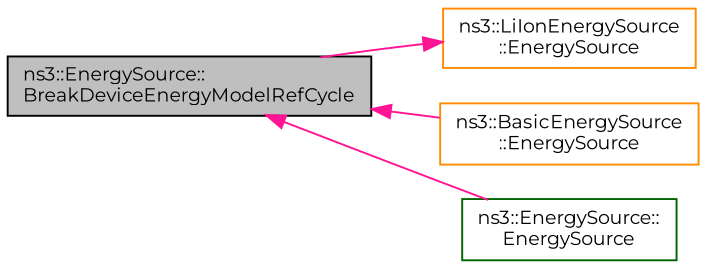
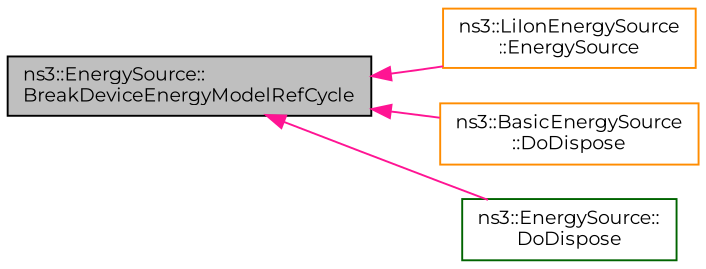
(372, 50) -> (417, 70)
(569, 134) -> (569, 134)
(569, 230) -> (569, 230)
